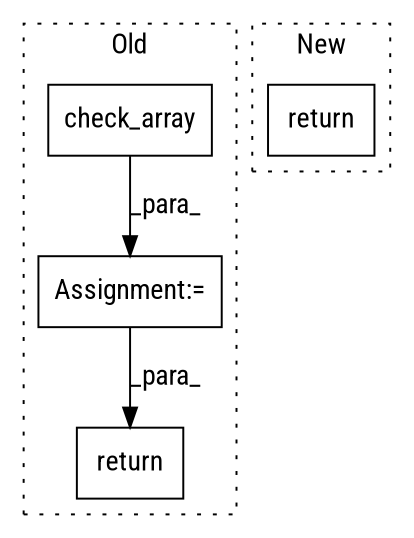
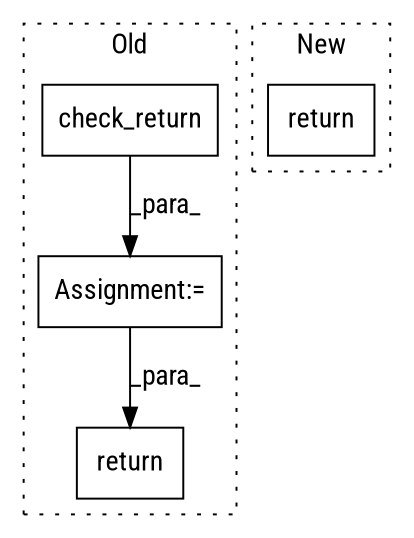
(130, 120) -> (130, 120)
